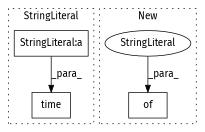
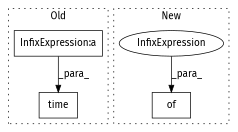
(51, 17) -> (58, 17)
(51, 43) -> (58, 43)
(148, 43) -> (171, 43)
